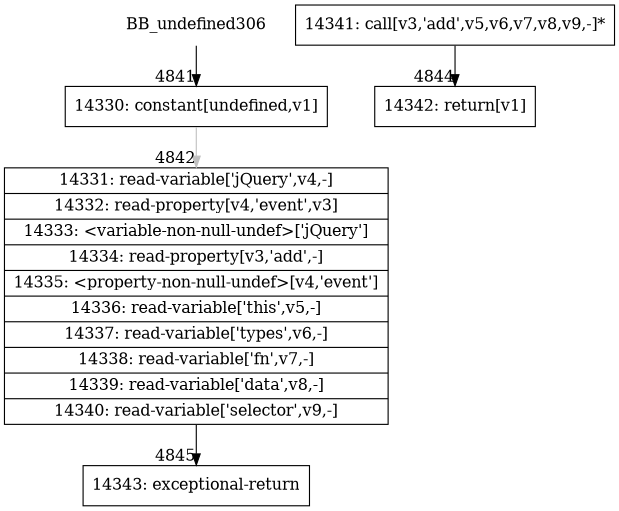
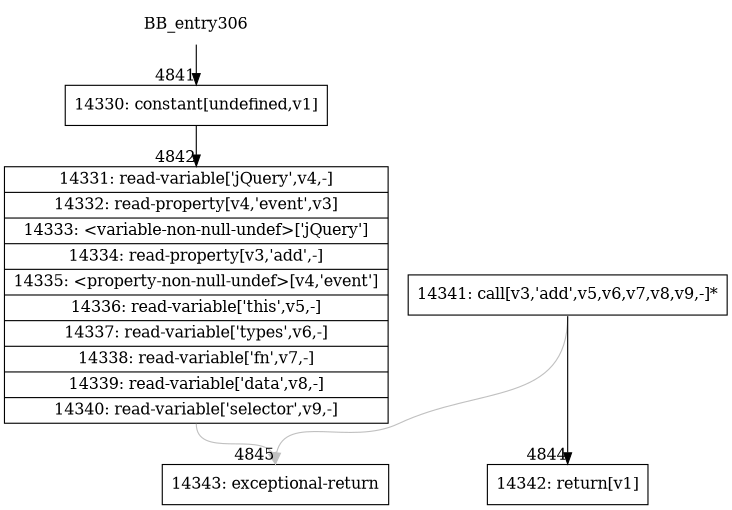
(196, 25) -> (196, 25)
(196, 142) -> (196, 140)
none -> (439, 409)
(196, 439) -> (230, 444)
